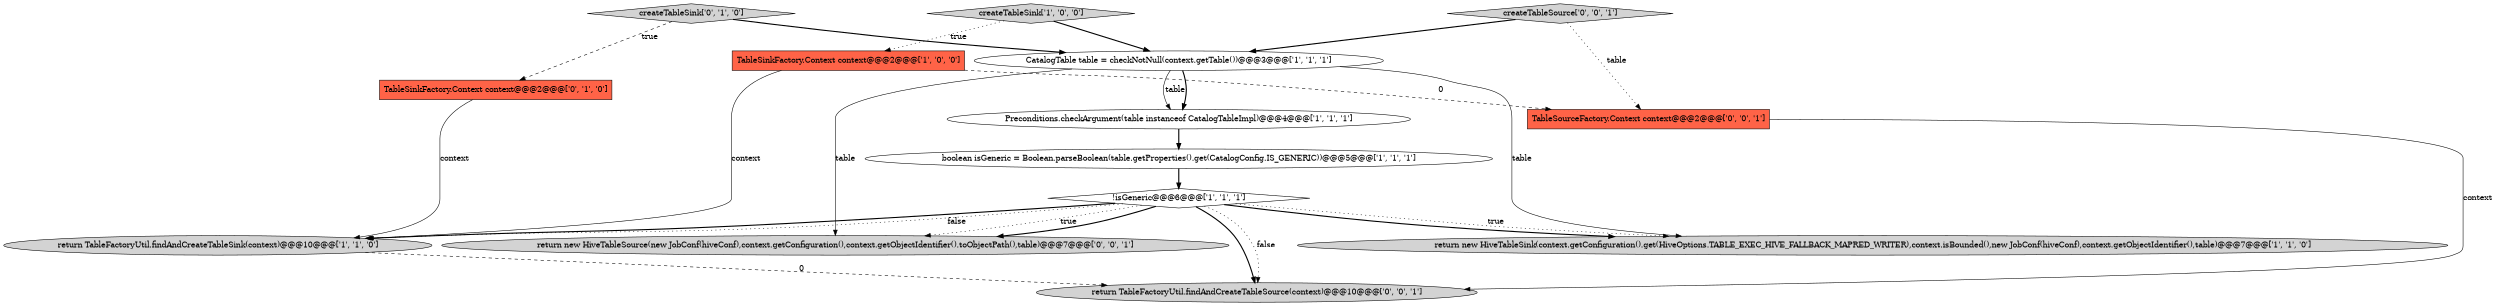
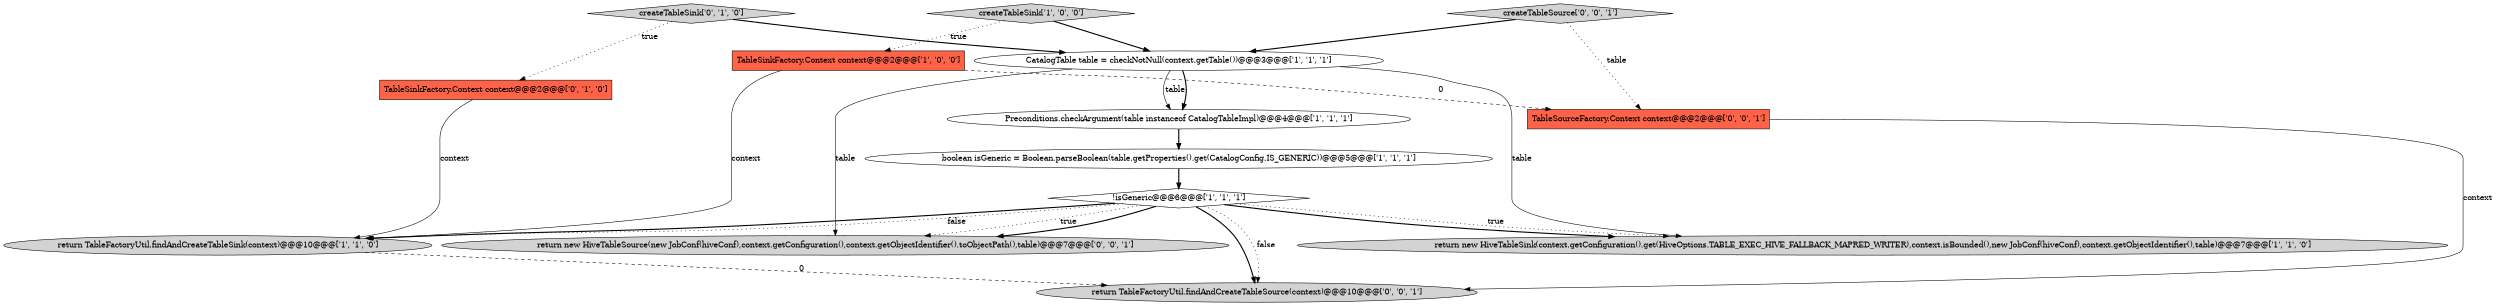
(598, 50) -> (598, 50)
